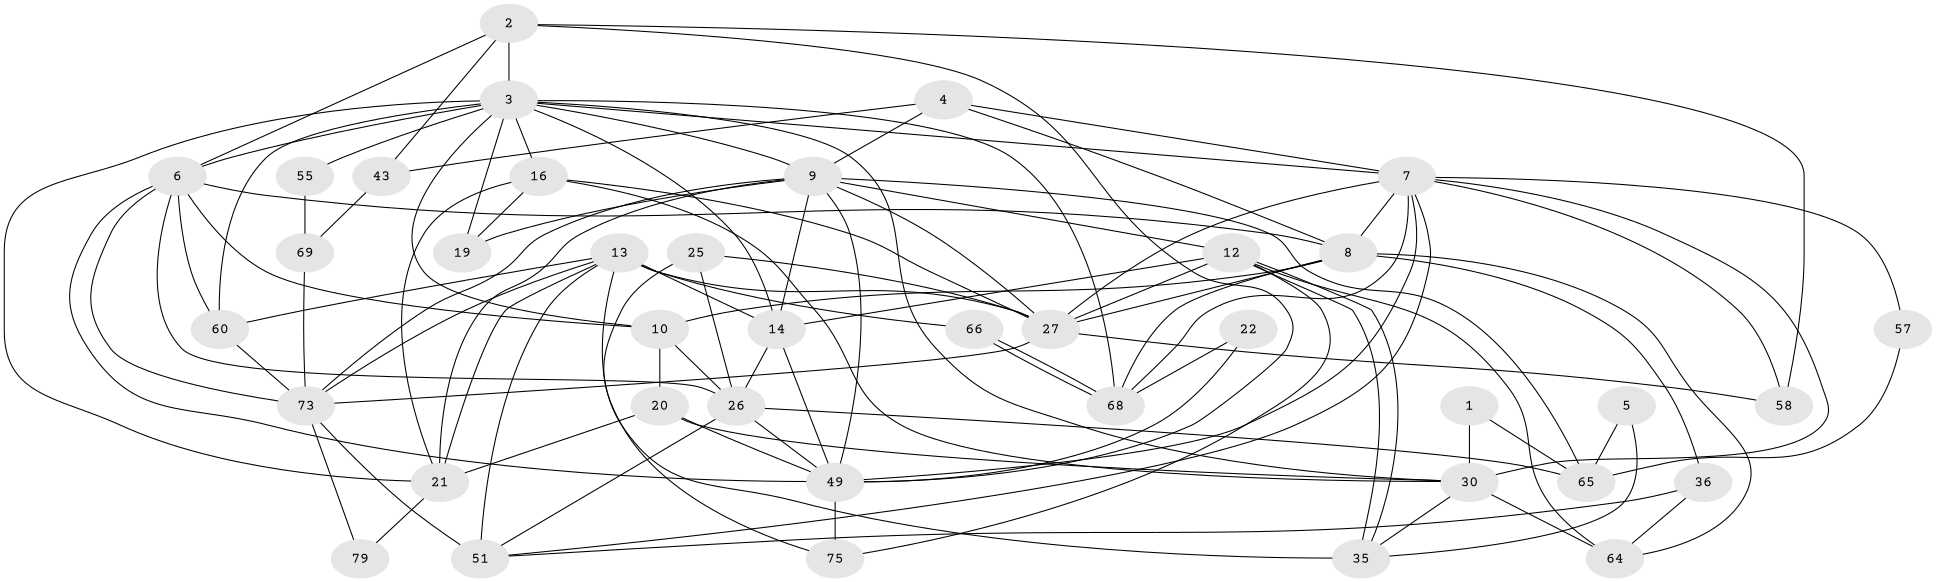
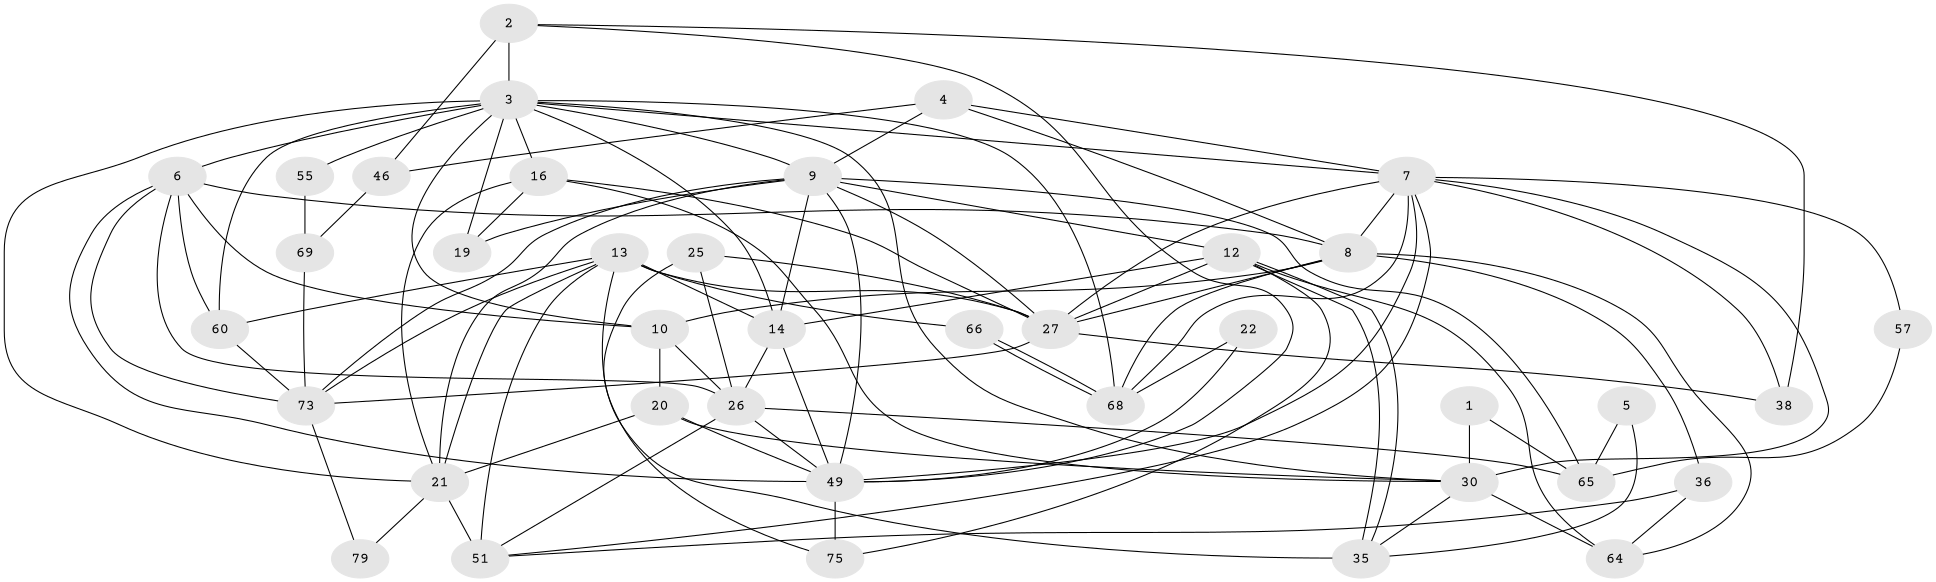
(343, 100) -> none
(381, 176) -> (381, 176)
(1784, 406) -> (1784, 406)
(387, 488) -> (460, 521)
